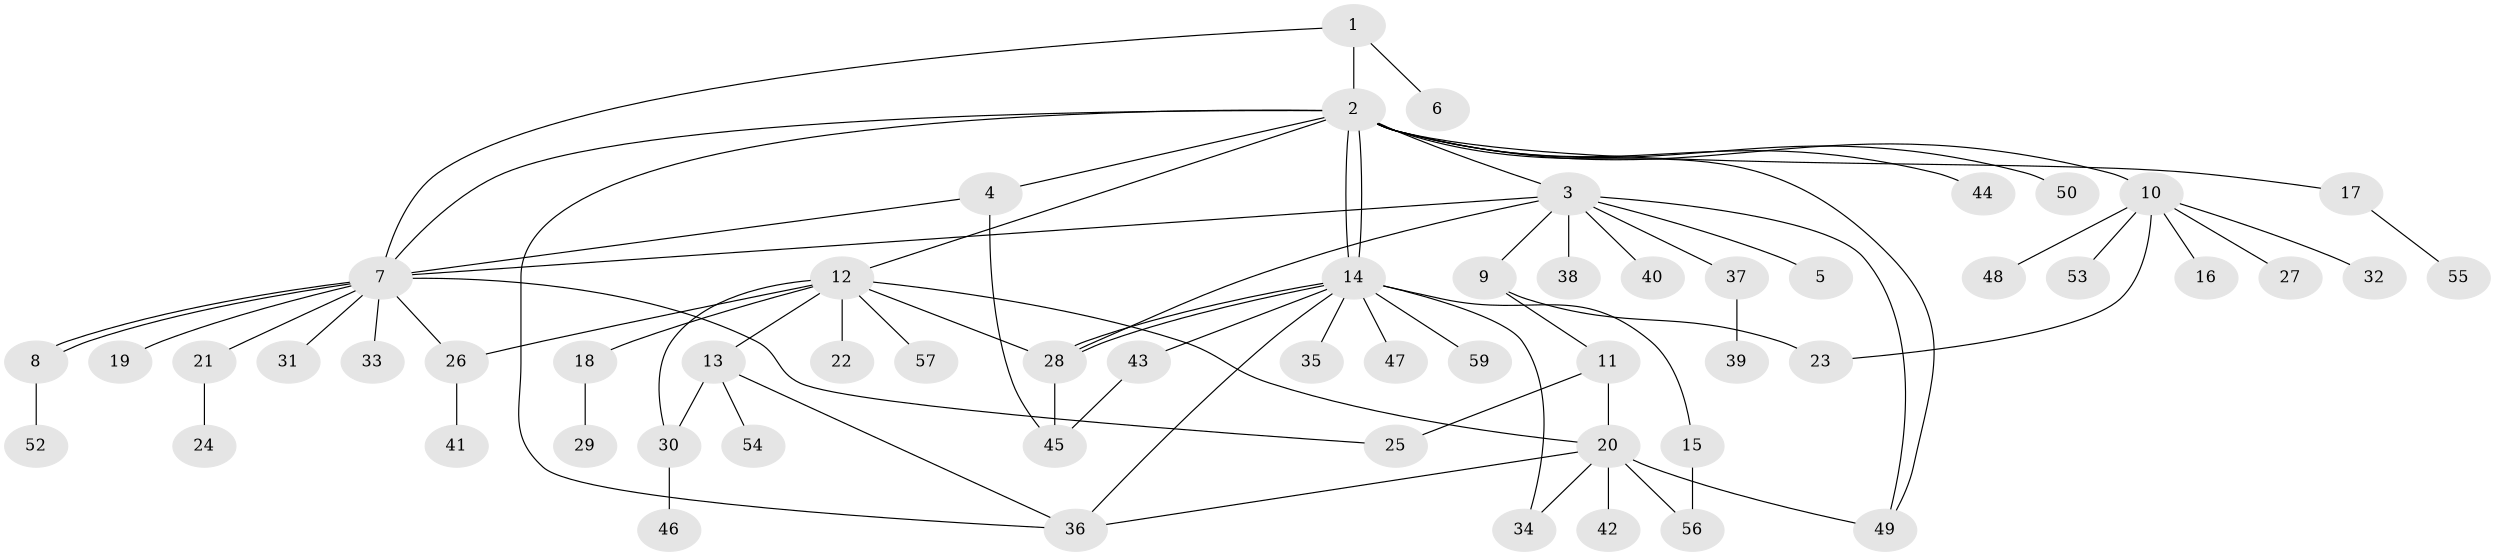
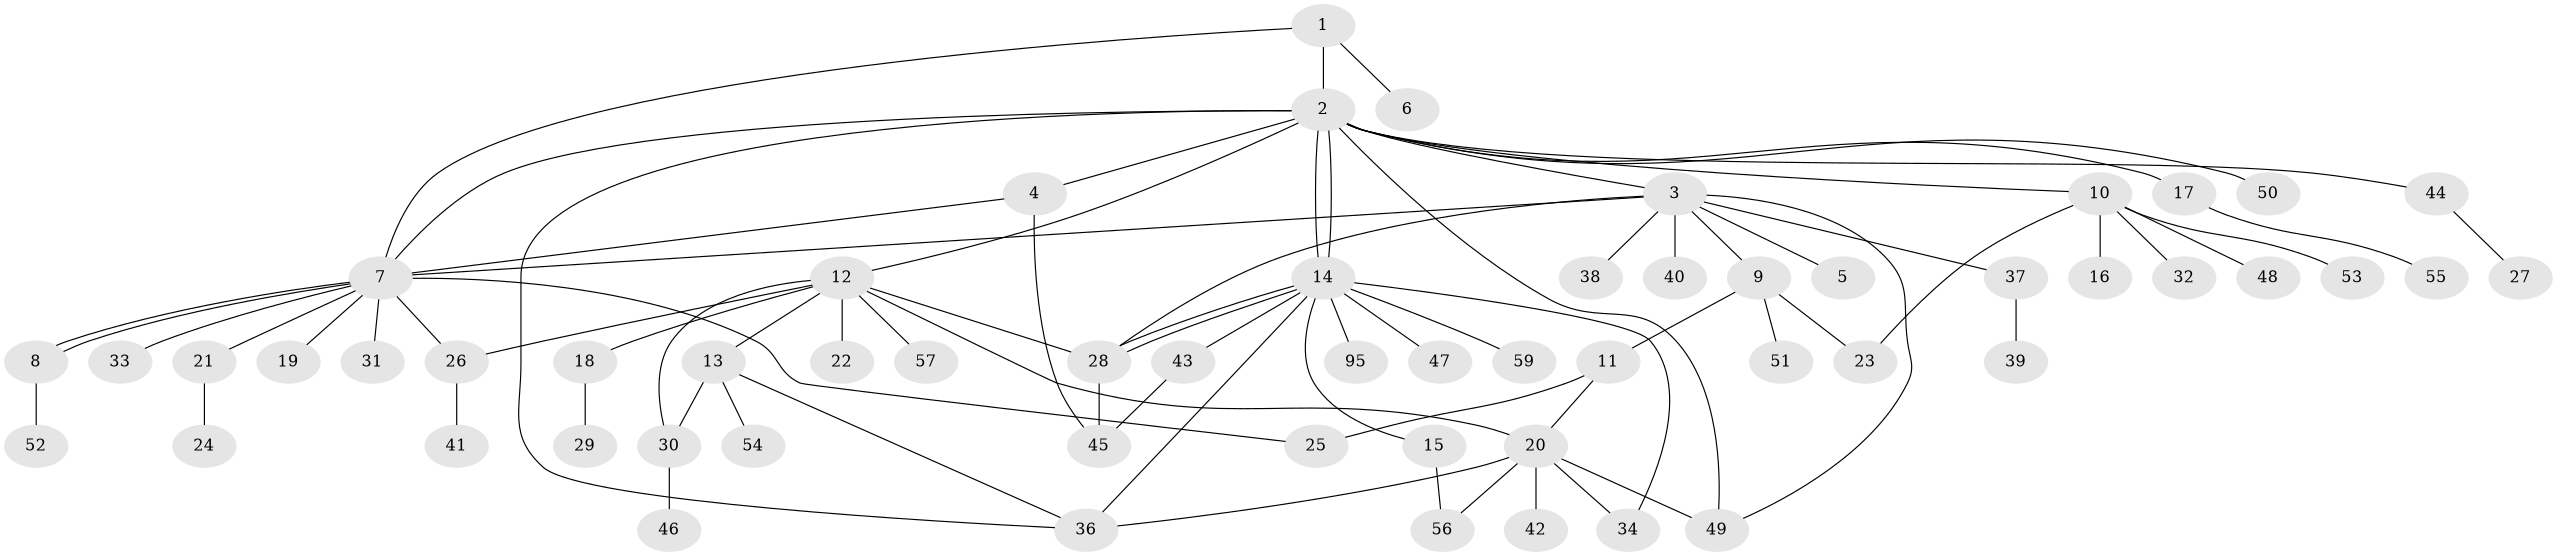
(2221, 236) -> (2478, 236)
(1312, 362) -> (1356, 362)
none -> (1781, 362)
